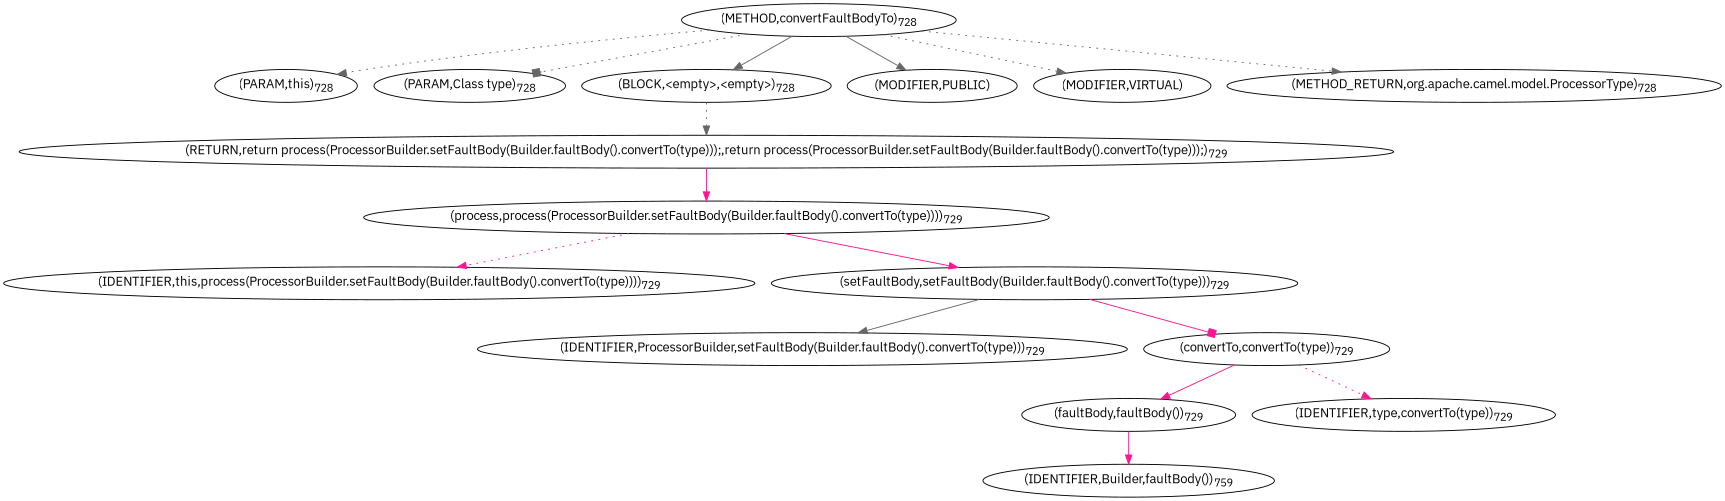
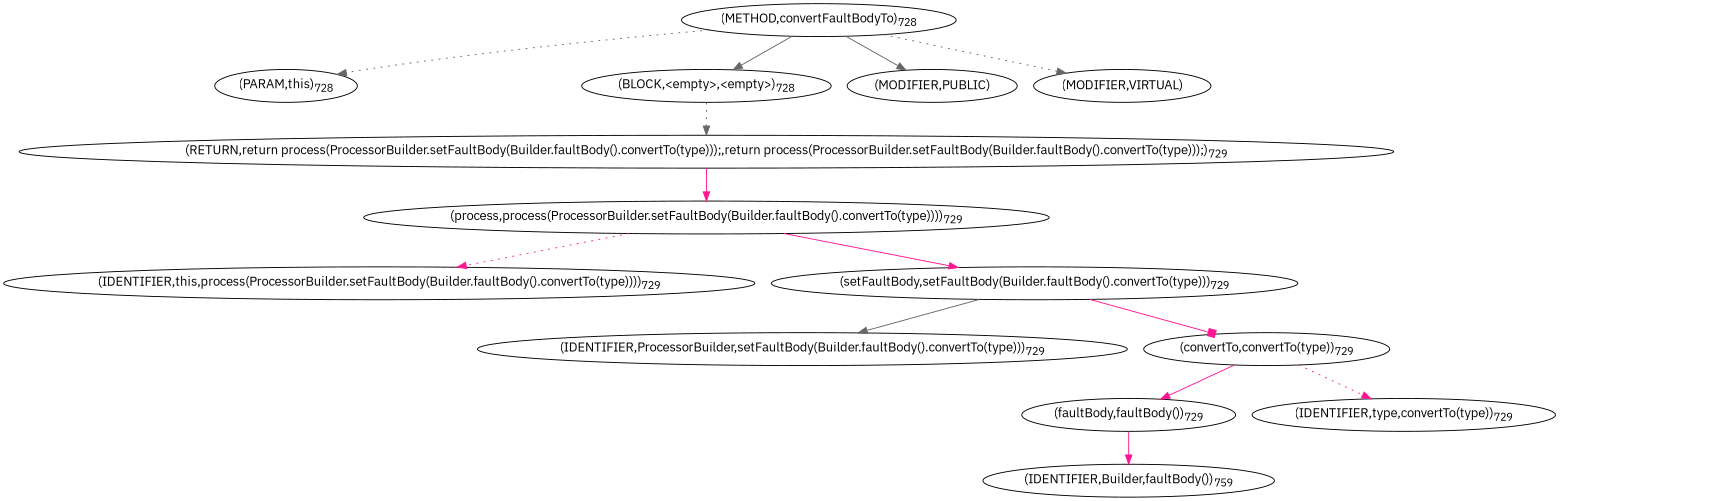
(470, 86) -> none
(1474, 86) -> none
